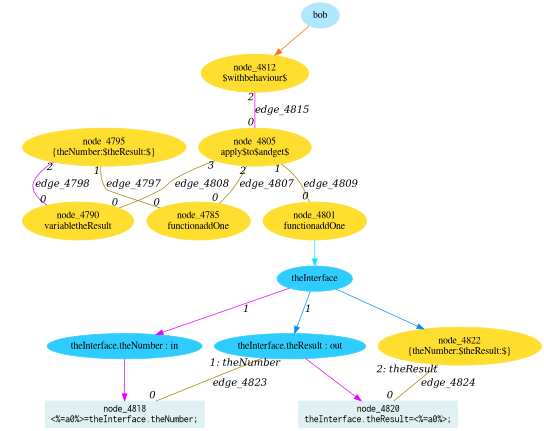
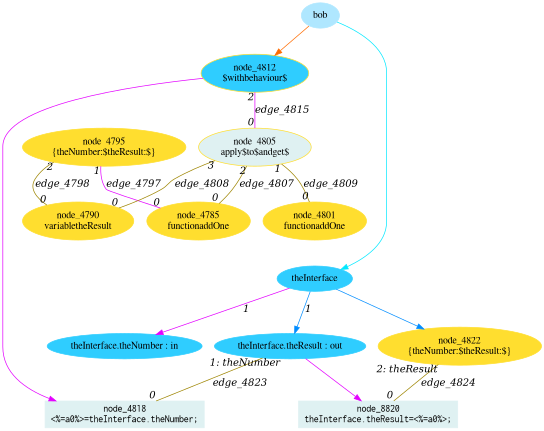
(255, 73) -> (255, 73)
(255, 147) -> (255, 147)
(34, 182) -> (34, 182)
(122, 195) -> (122, 195)
(315, 249) -> (387, 141)
(125, 376) -> (3, 174)
(378, 414) -> (378, 414)
